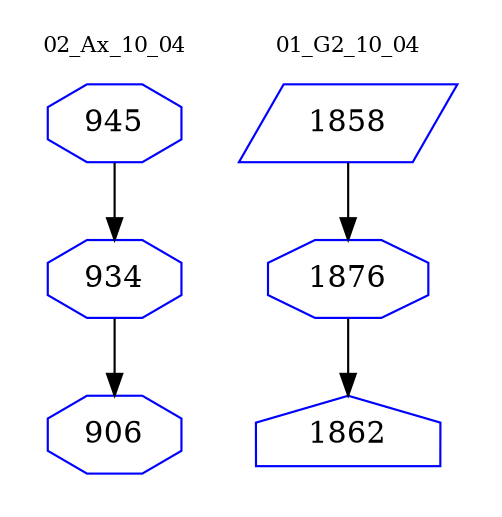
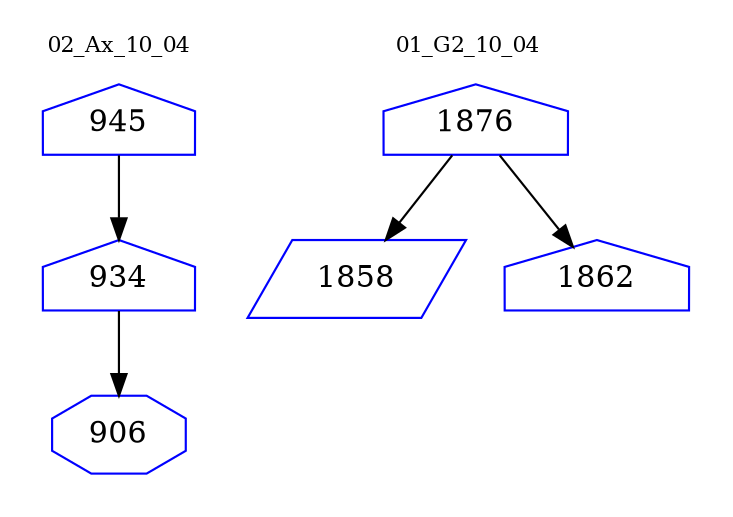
(115, 123) -> (119, 123)
(348, 191) -> (426, 189)
(115, 279) -> (119, 279)
(348, 279) -> (476, 123)
